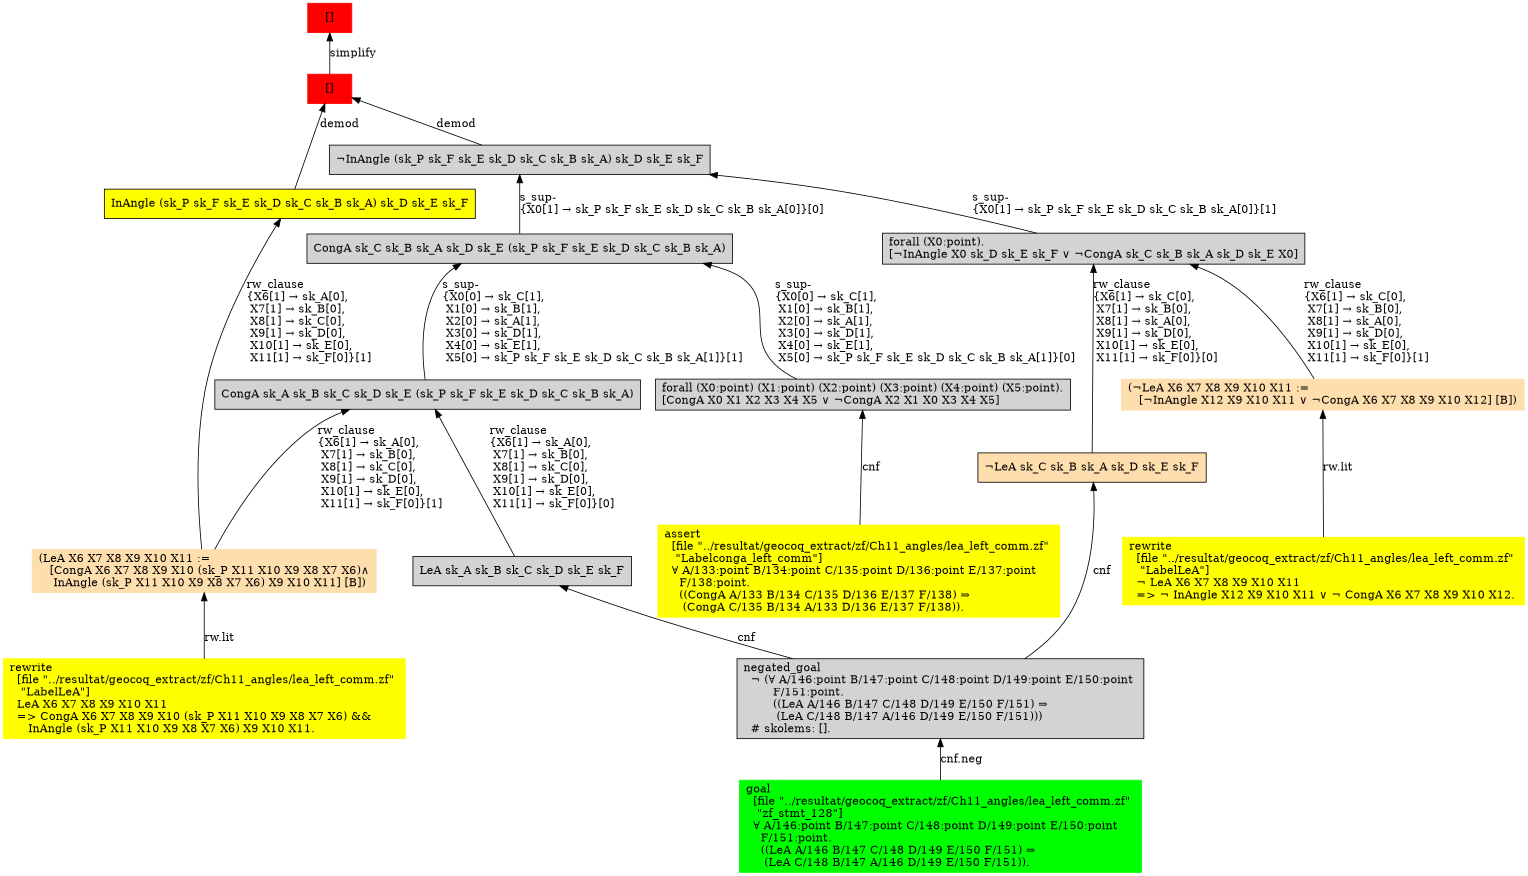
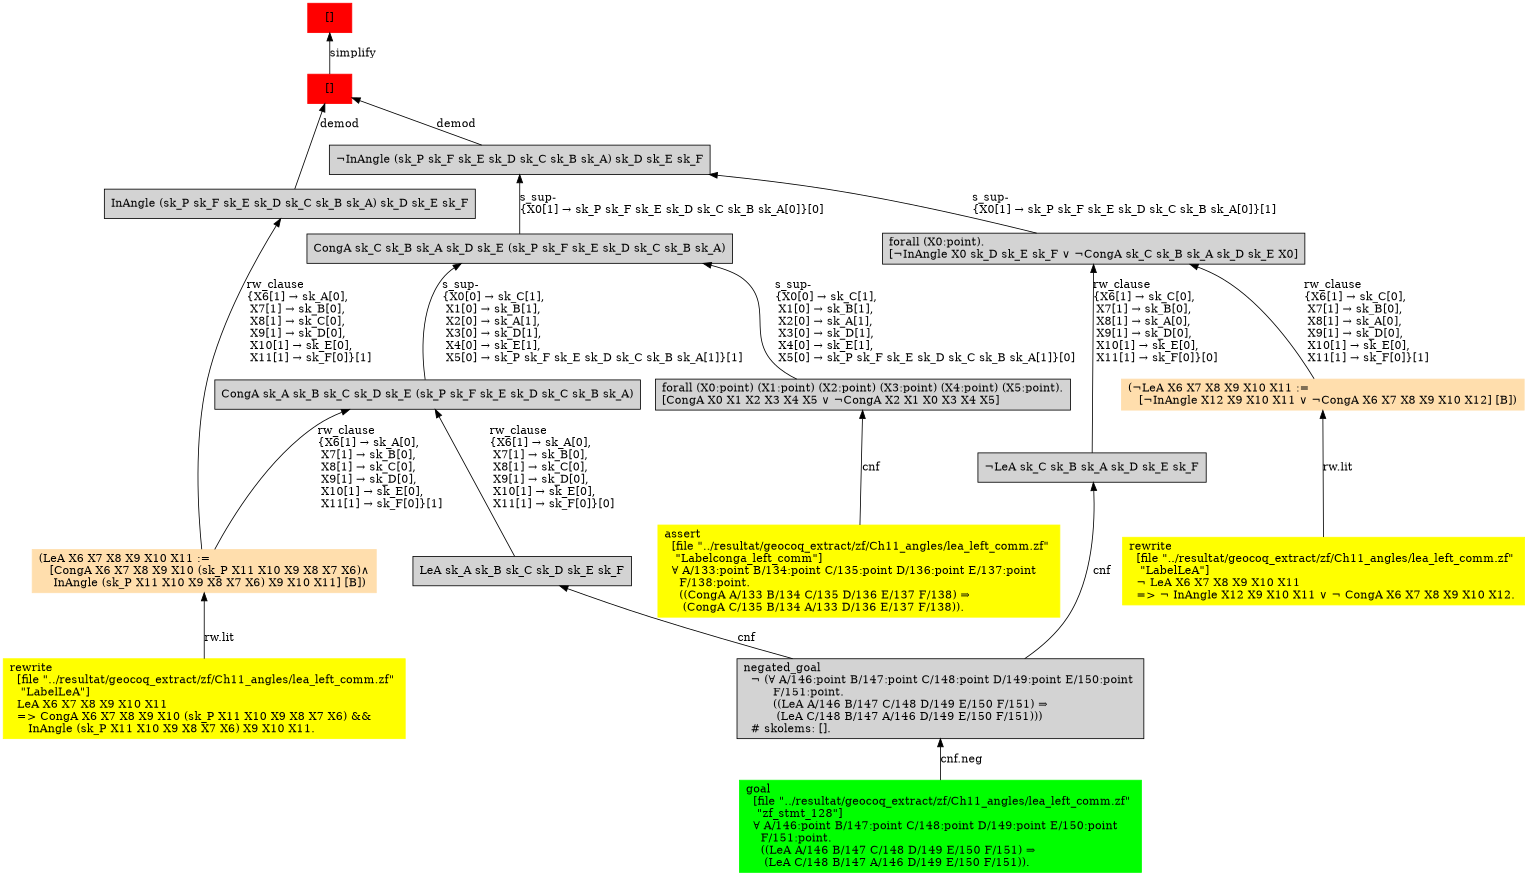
(290, 204) -> (290, 204)
(1092, 468) -> (1092, 468)
